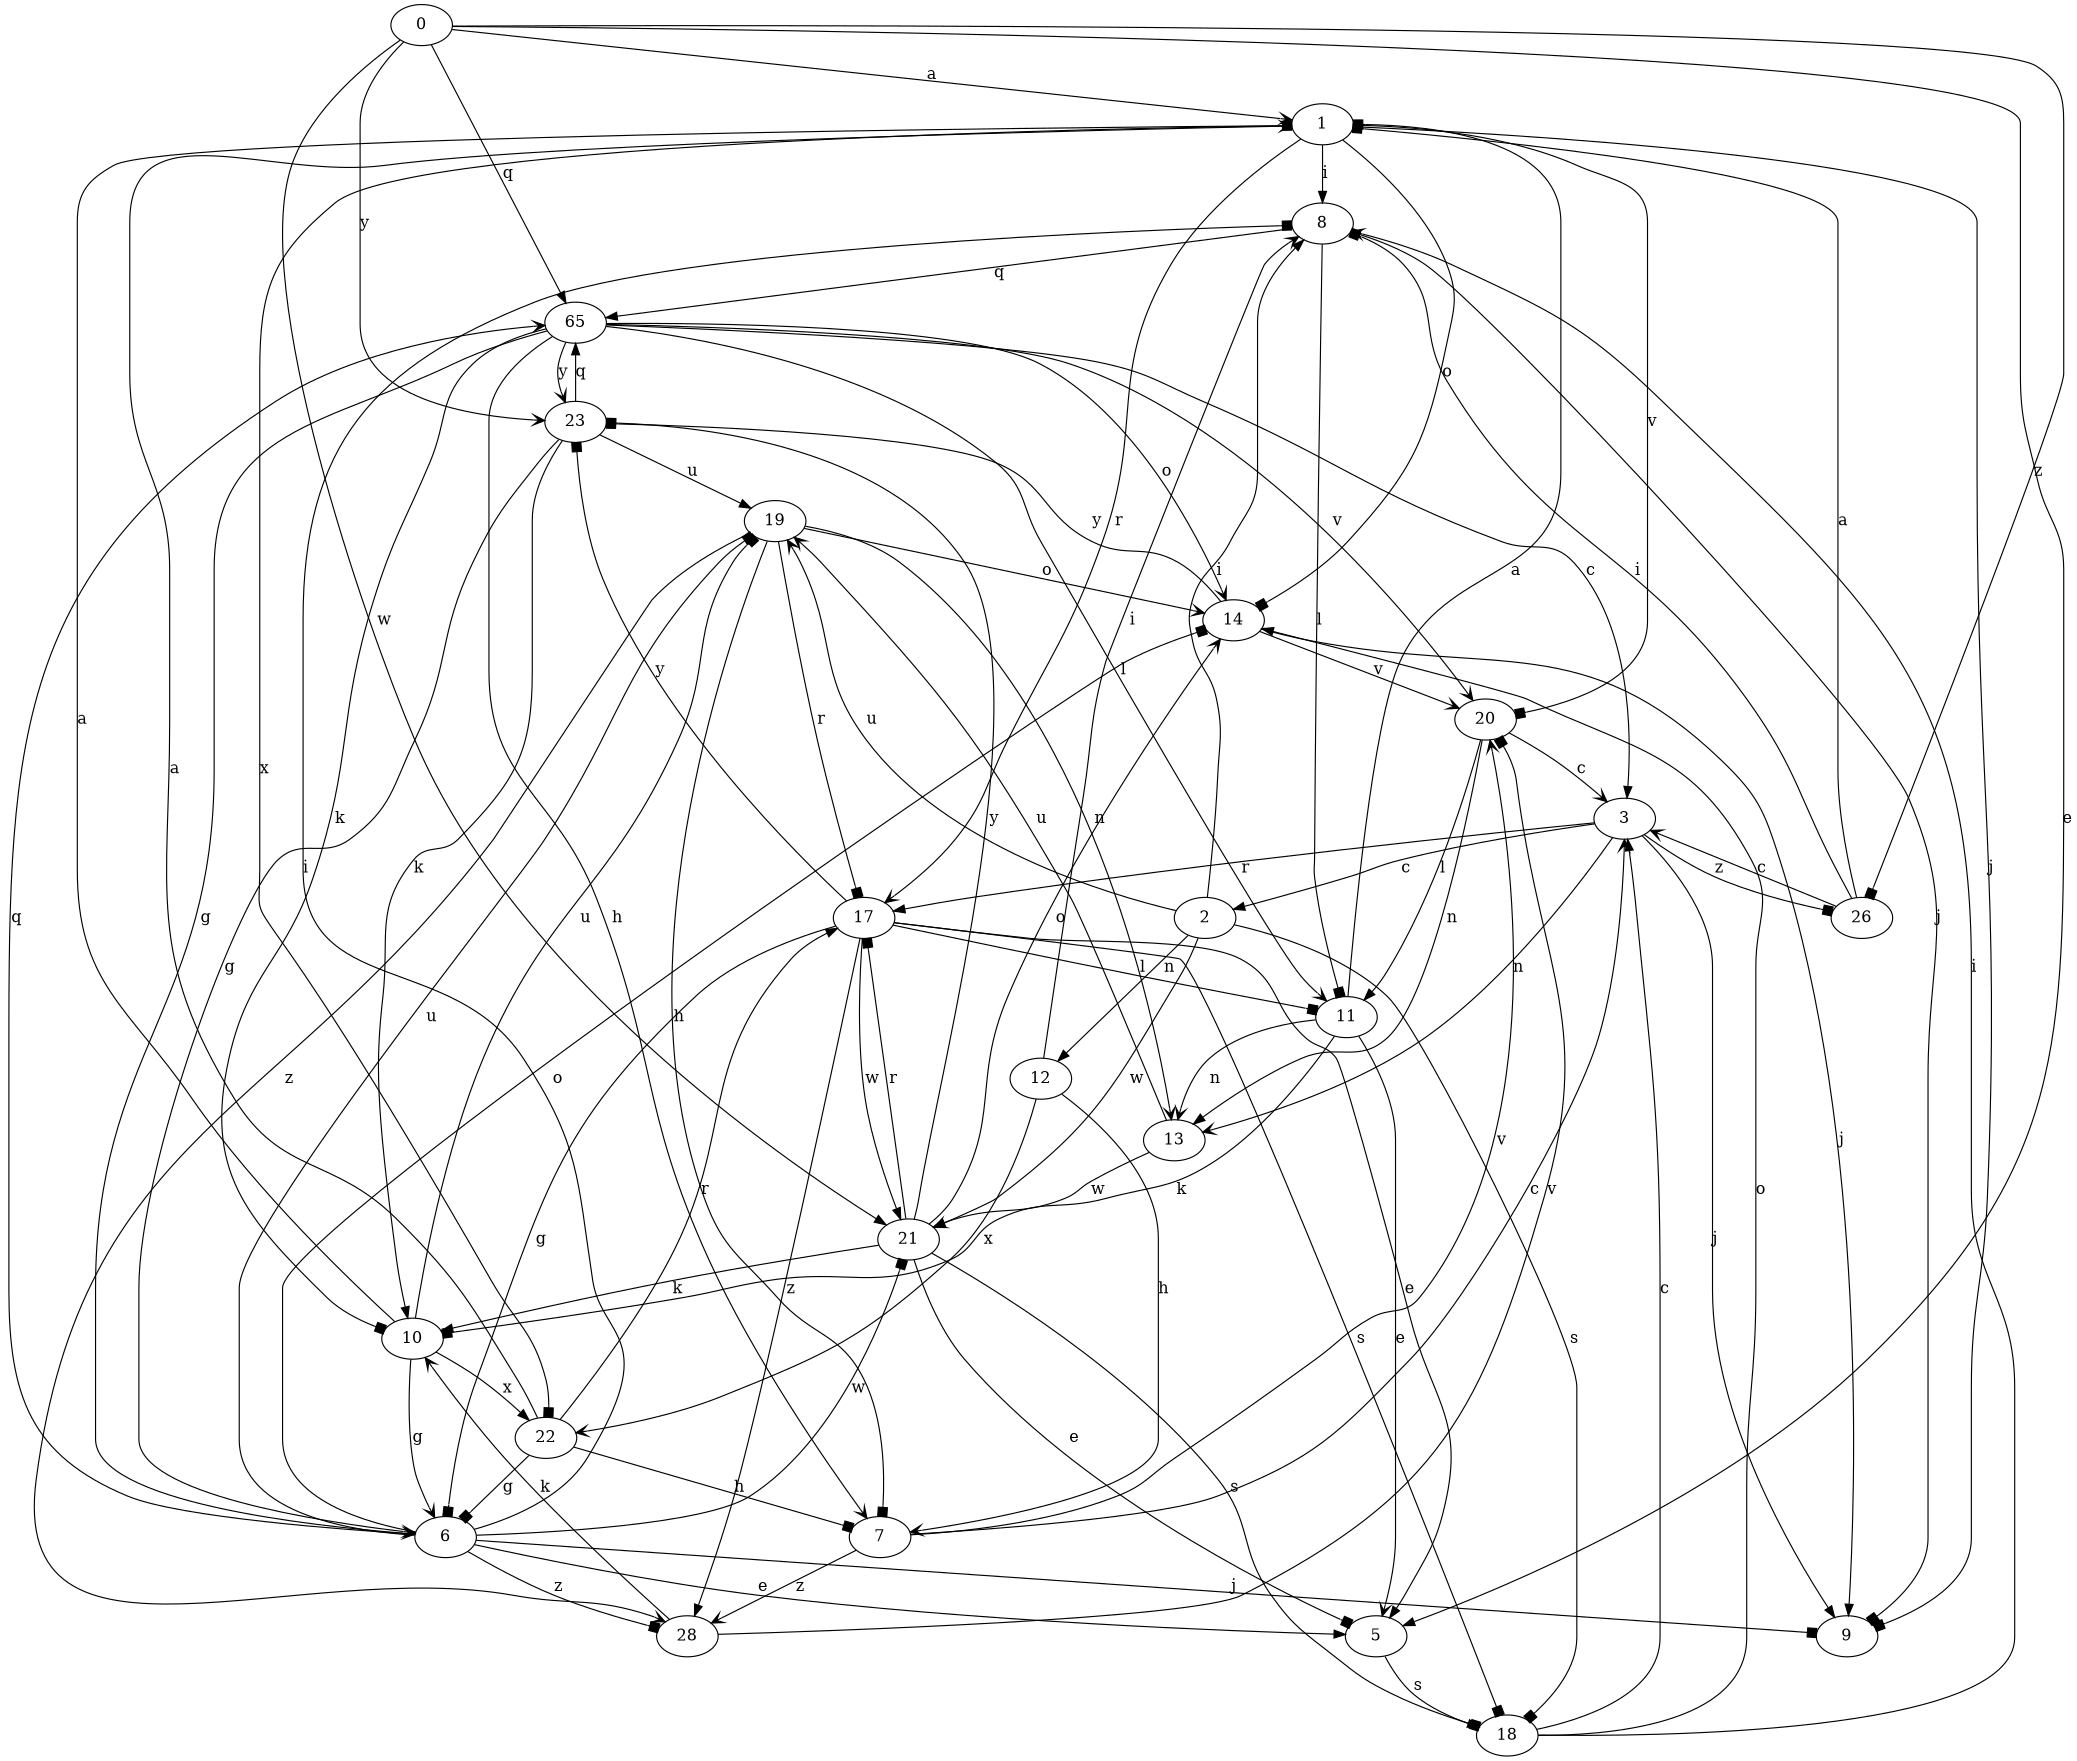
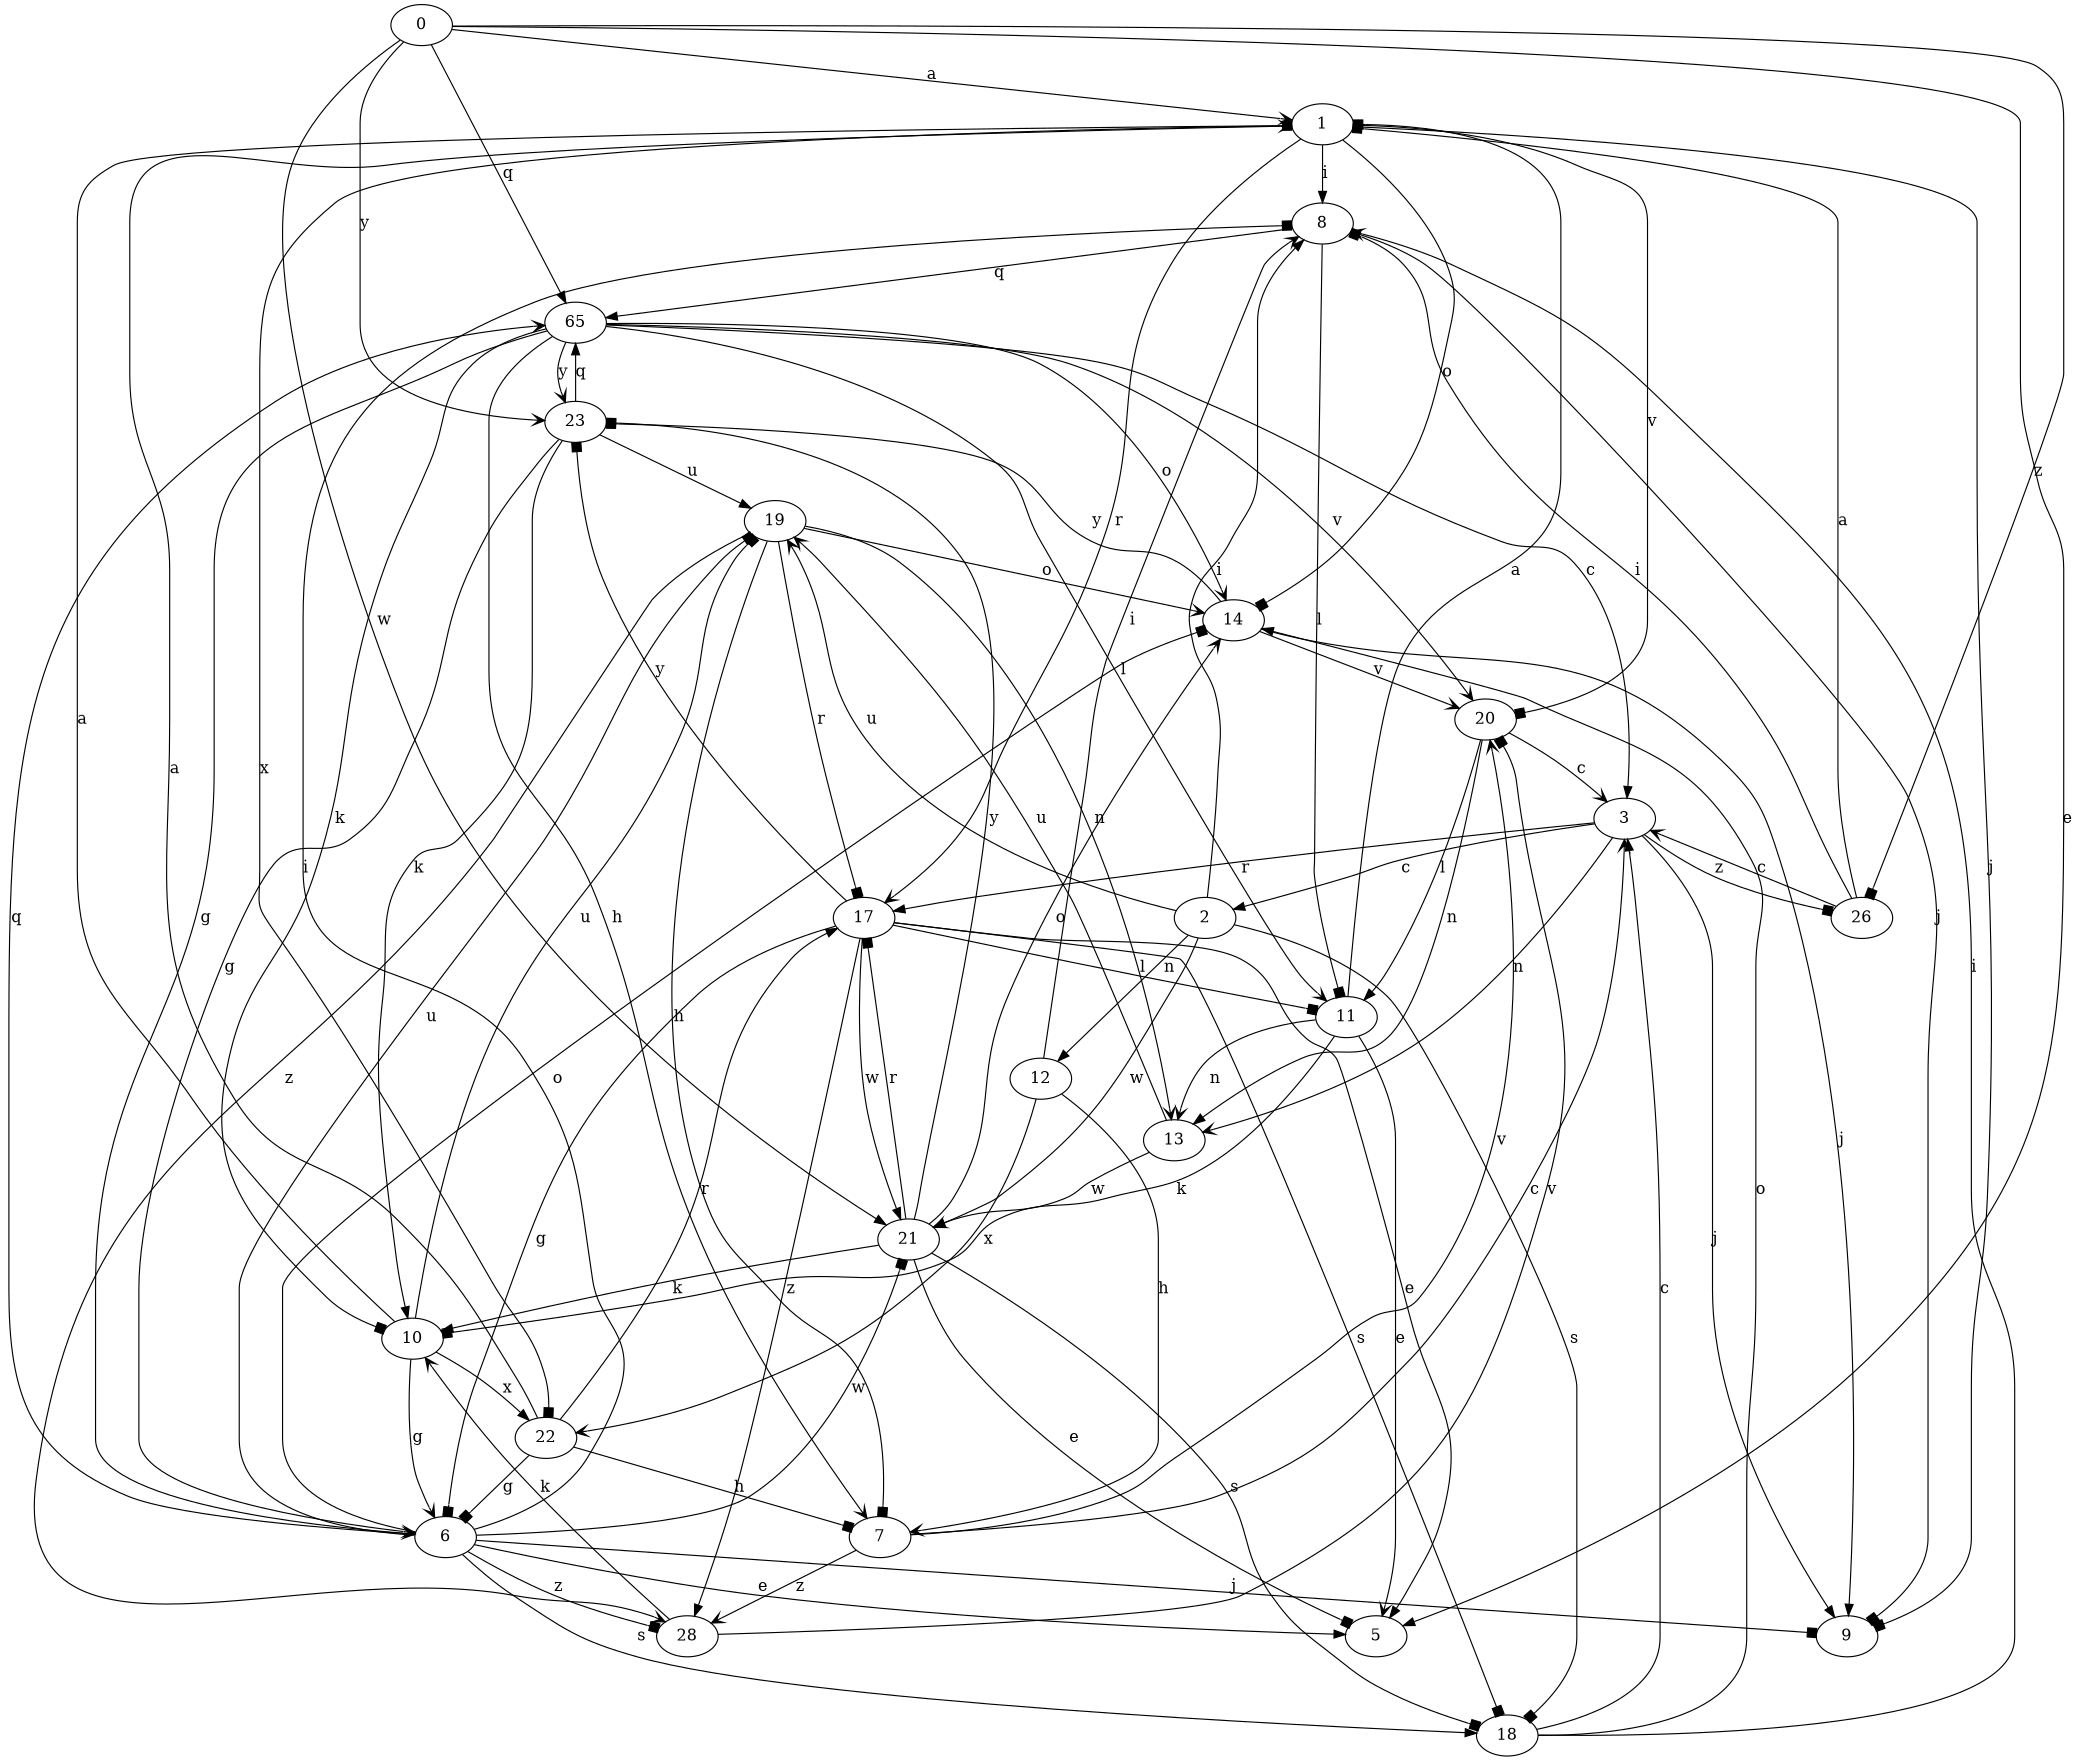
(1417, 1697) -> (948, 1700)
